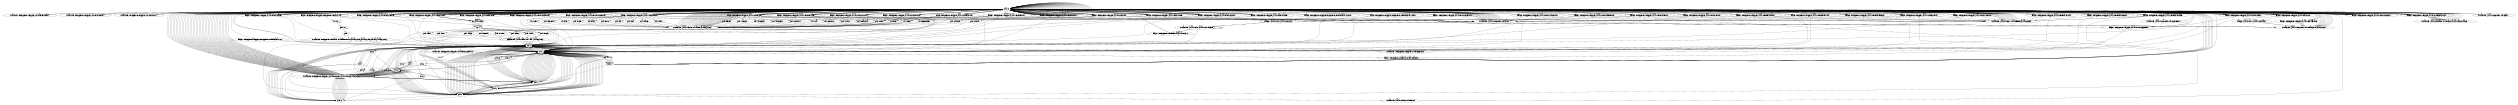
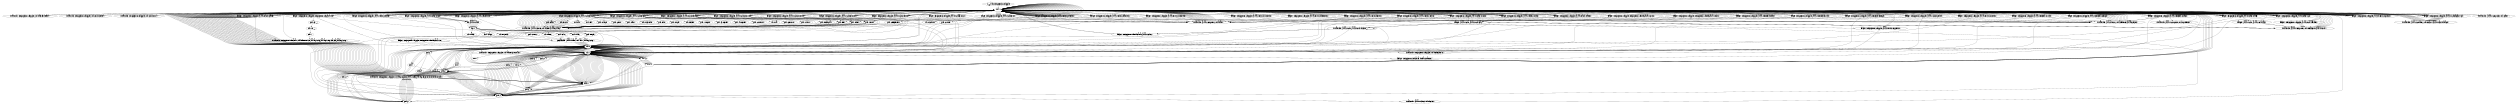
none -> (998, 4)
(372, 70) -> none
